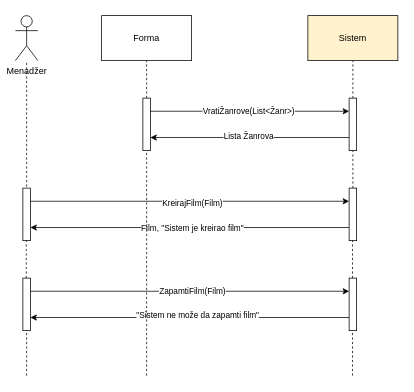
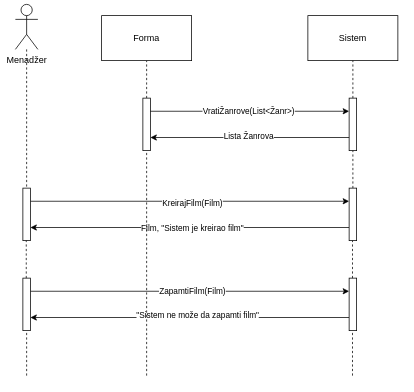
(27, 38) -> (27, 27)
(353, 38) -> (353, 38)
